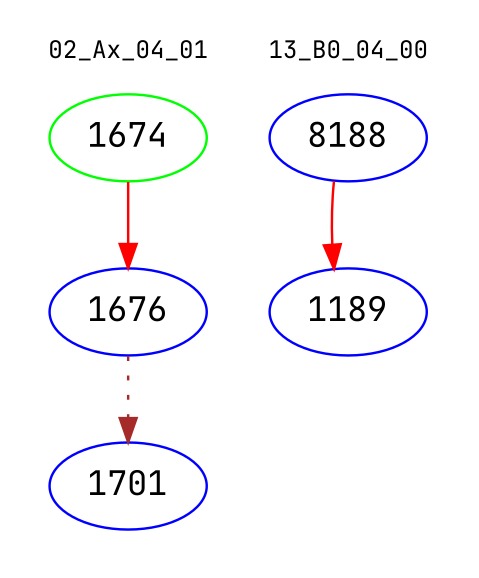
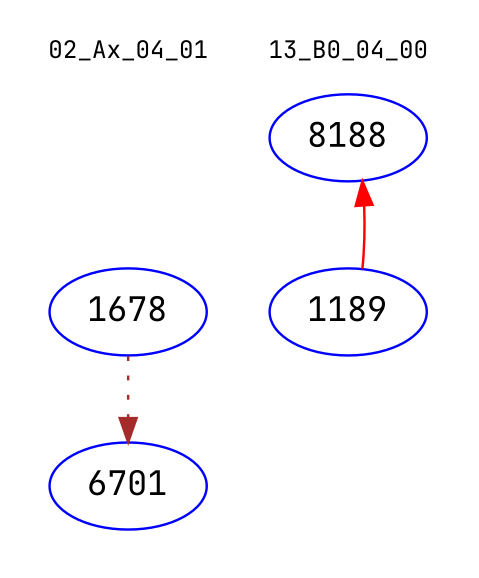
(128, 138) -> none
(332, 213) -> (364, 237)
(128, 312) -> (128, 312)
(128, 486) -> (128, 486)
